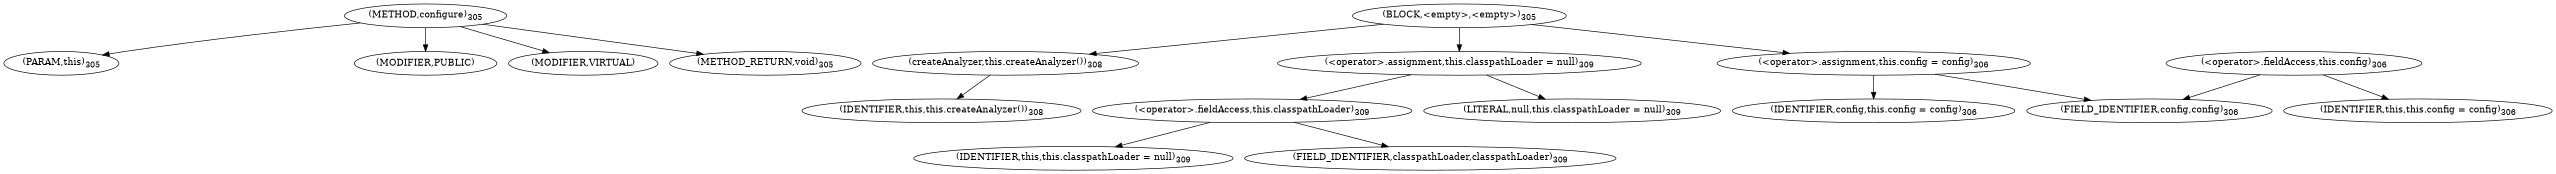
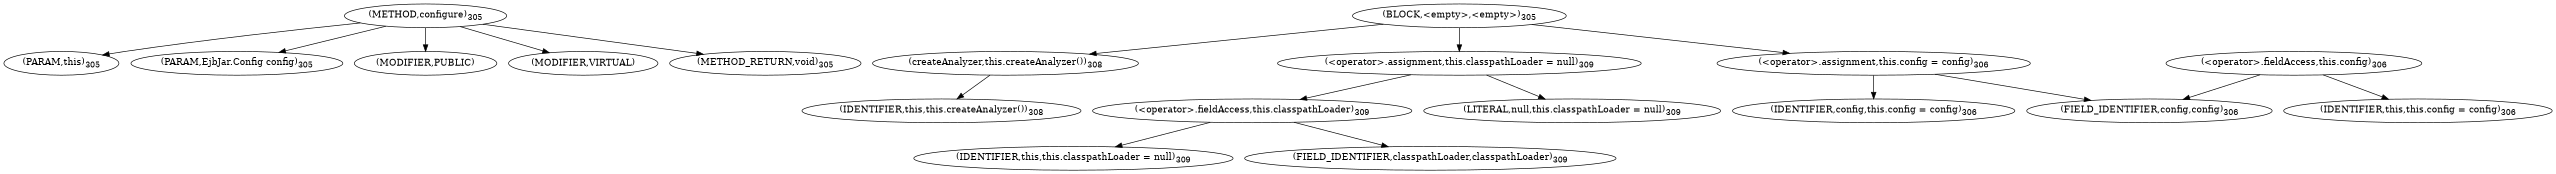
none -> (237, 63)
